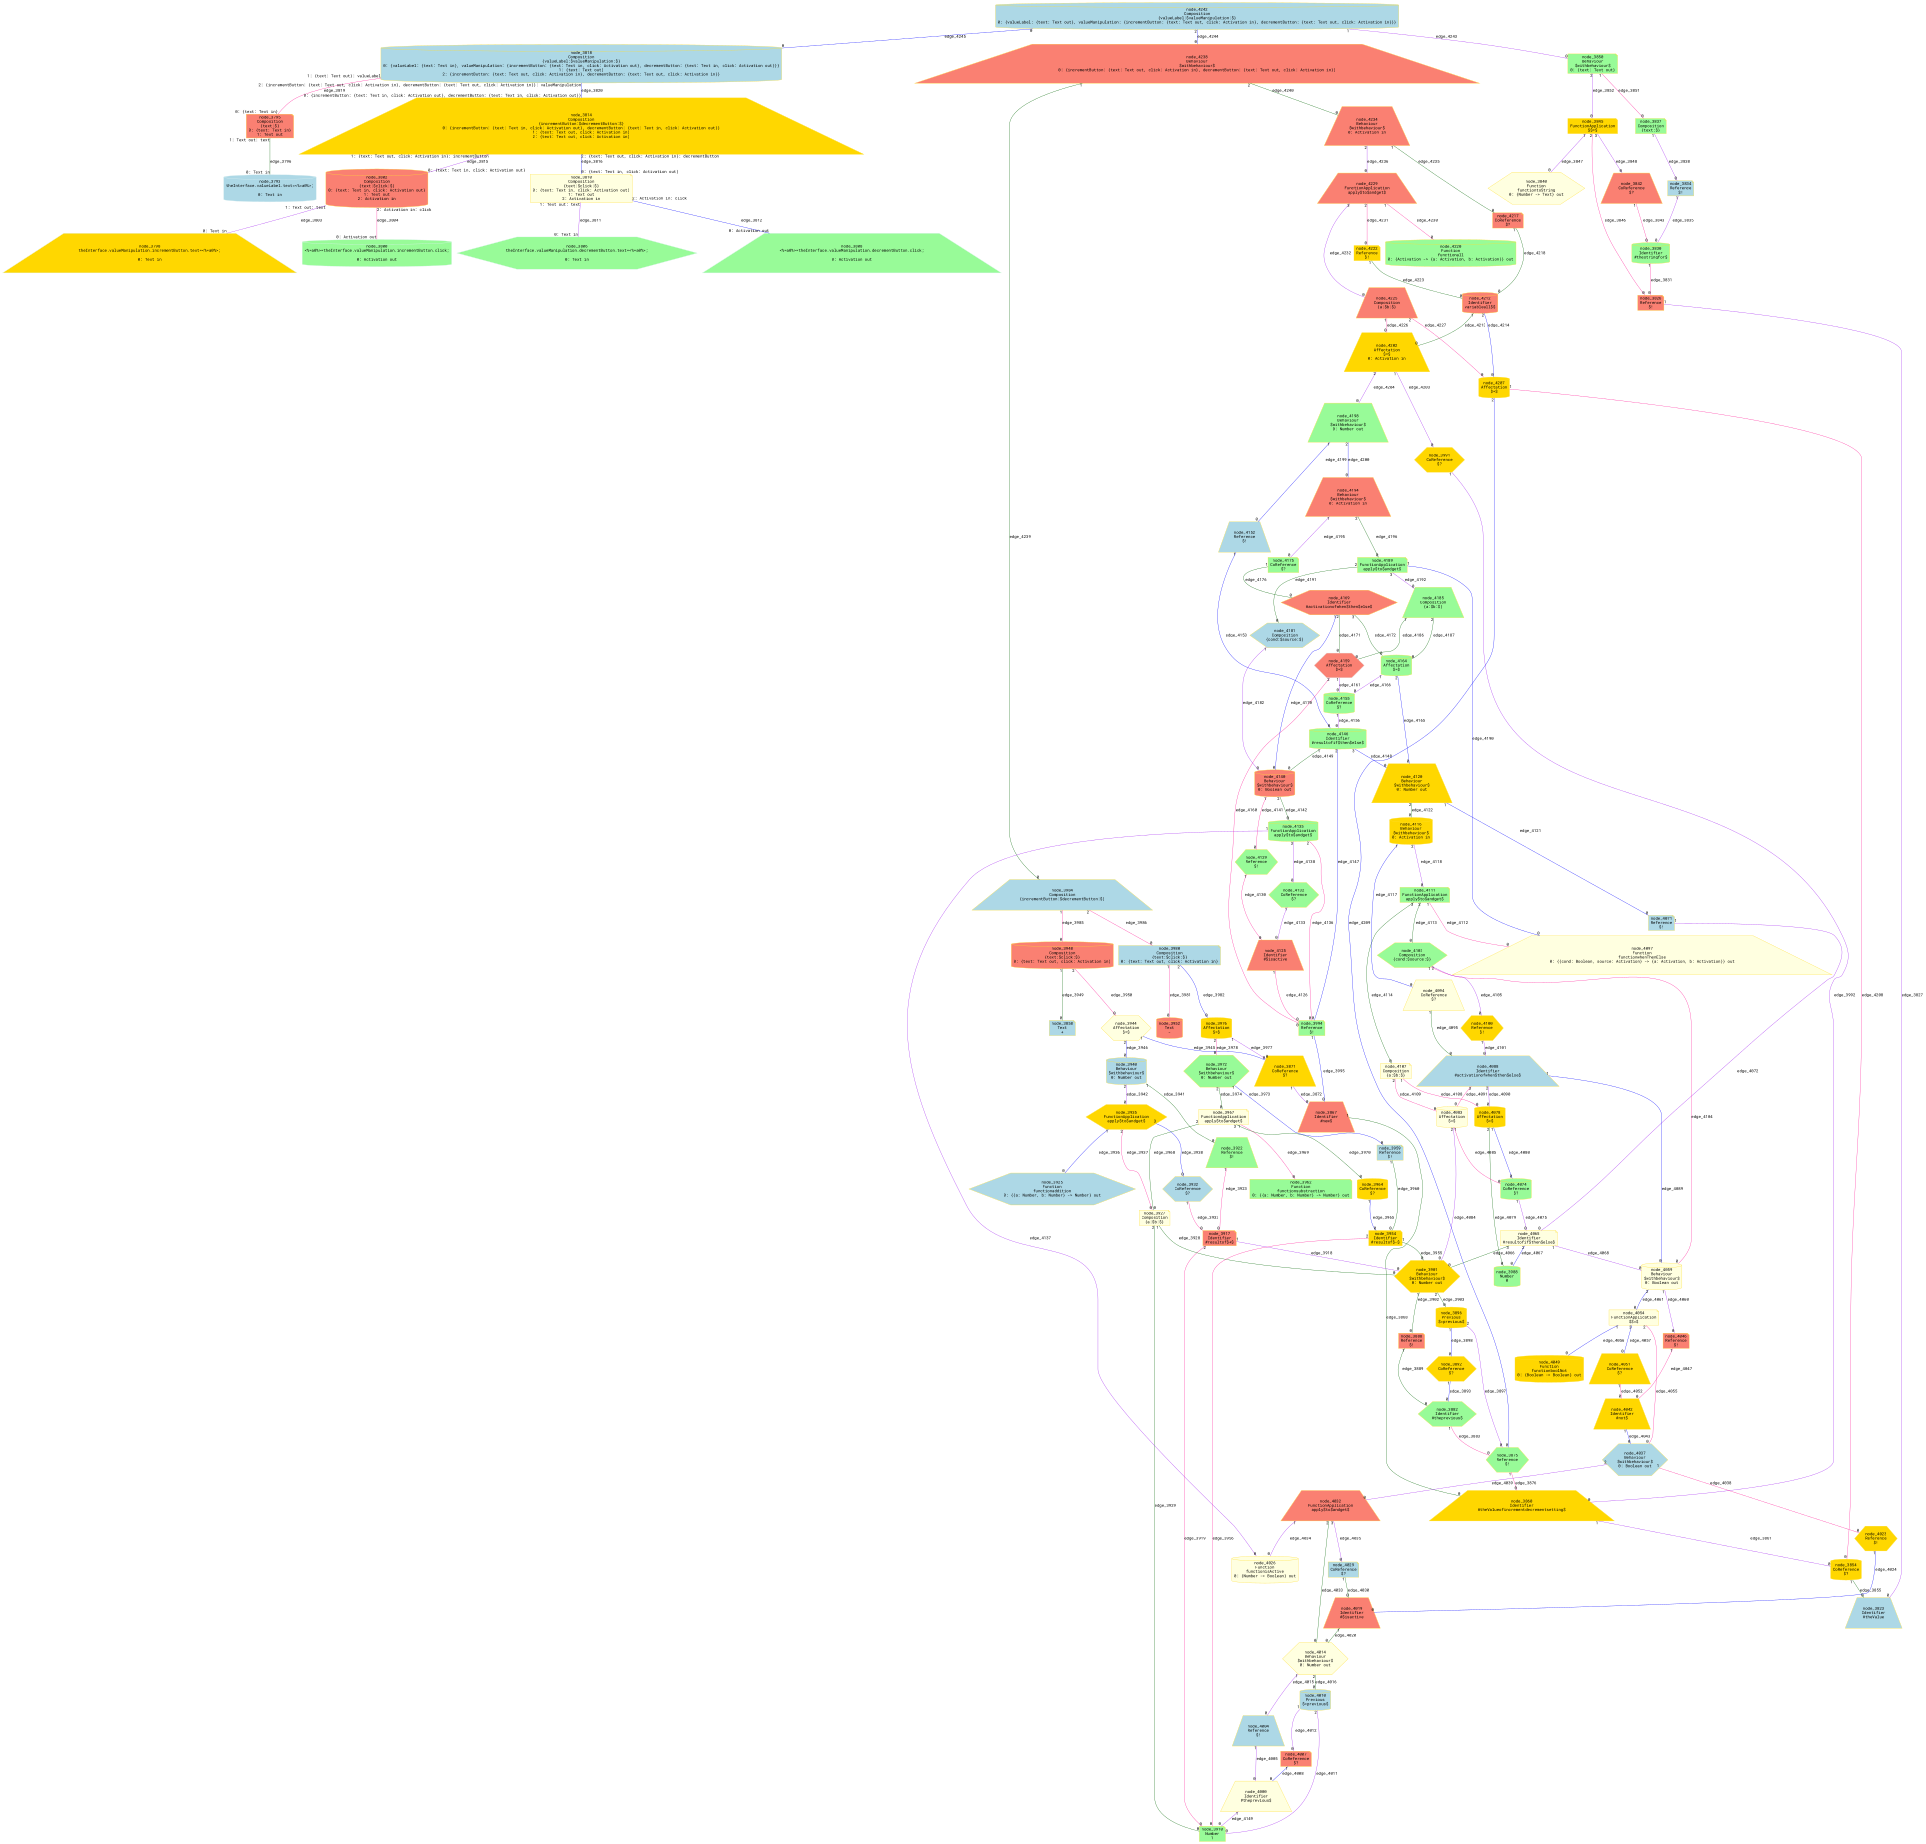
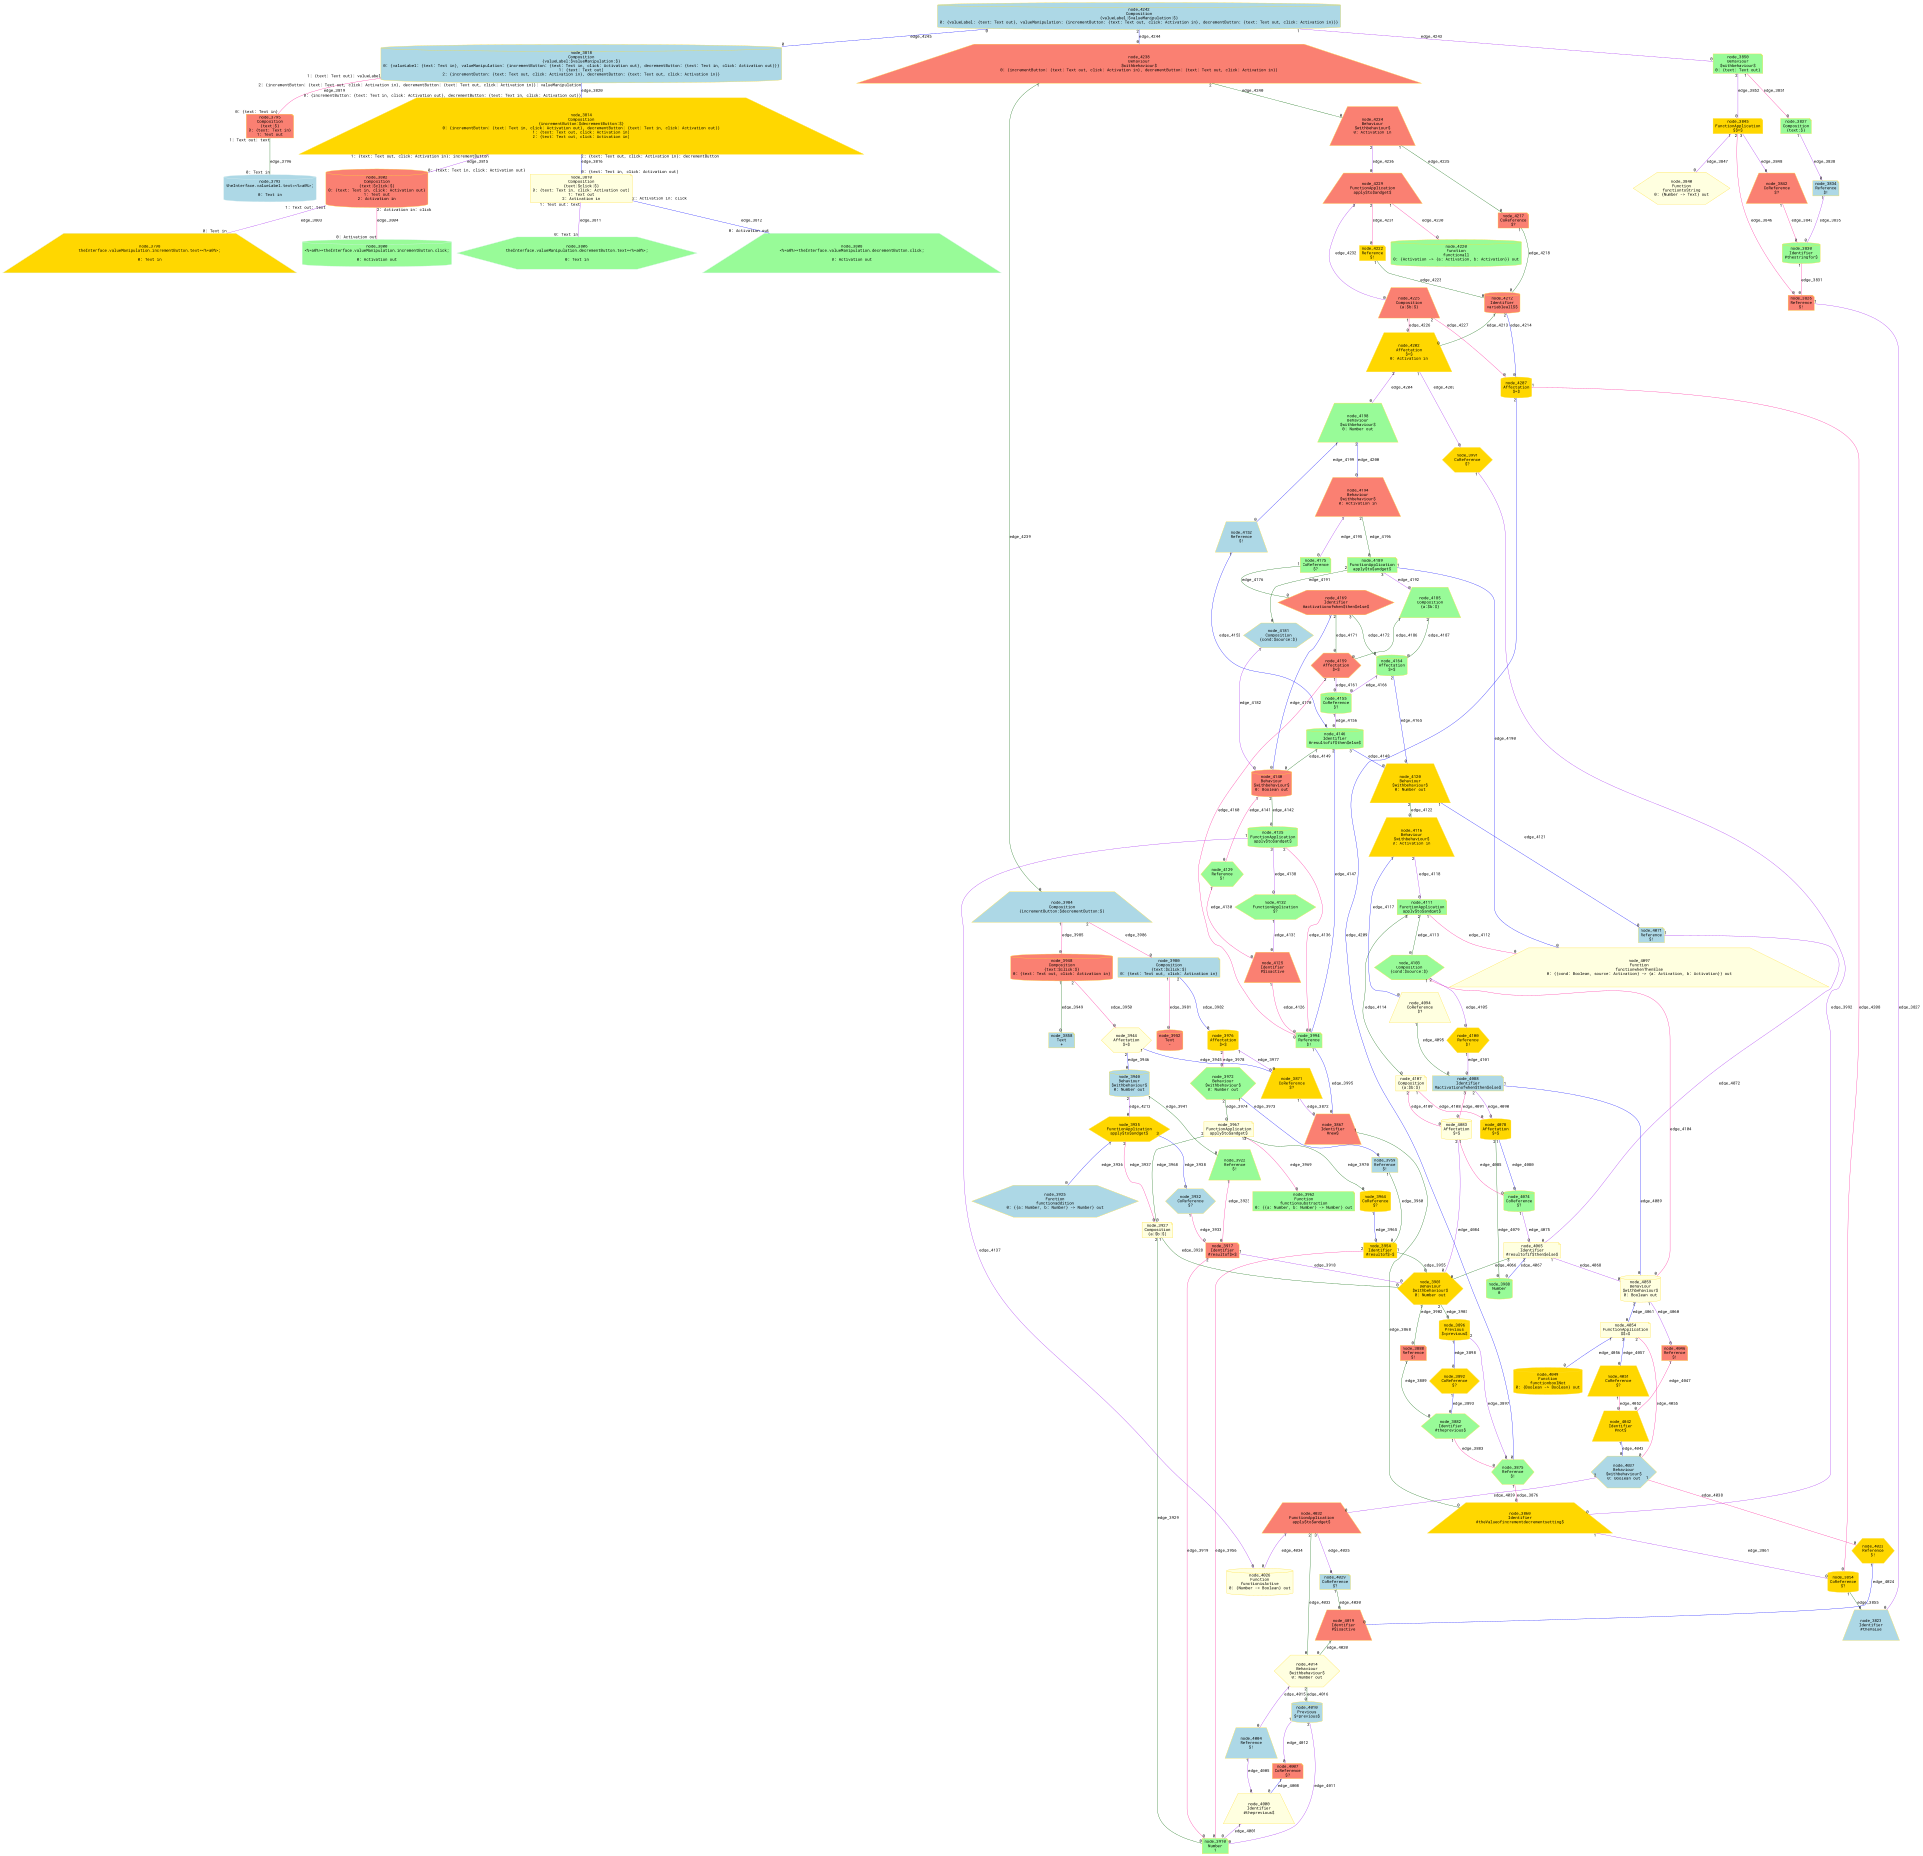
(1339, 665) -> (1336, 665)
(1411, 831) -> (1412, 837)
(1294, 895) -> (1275, 907)
(1488, 1071) -> (1468, 1083)
(1137, 1094) -> (1140, 1107)
(1242, 1819) -> (1245, 1831)
